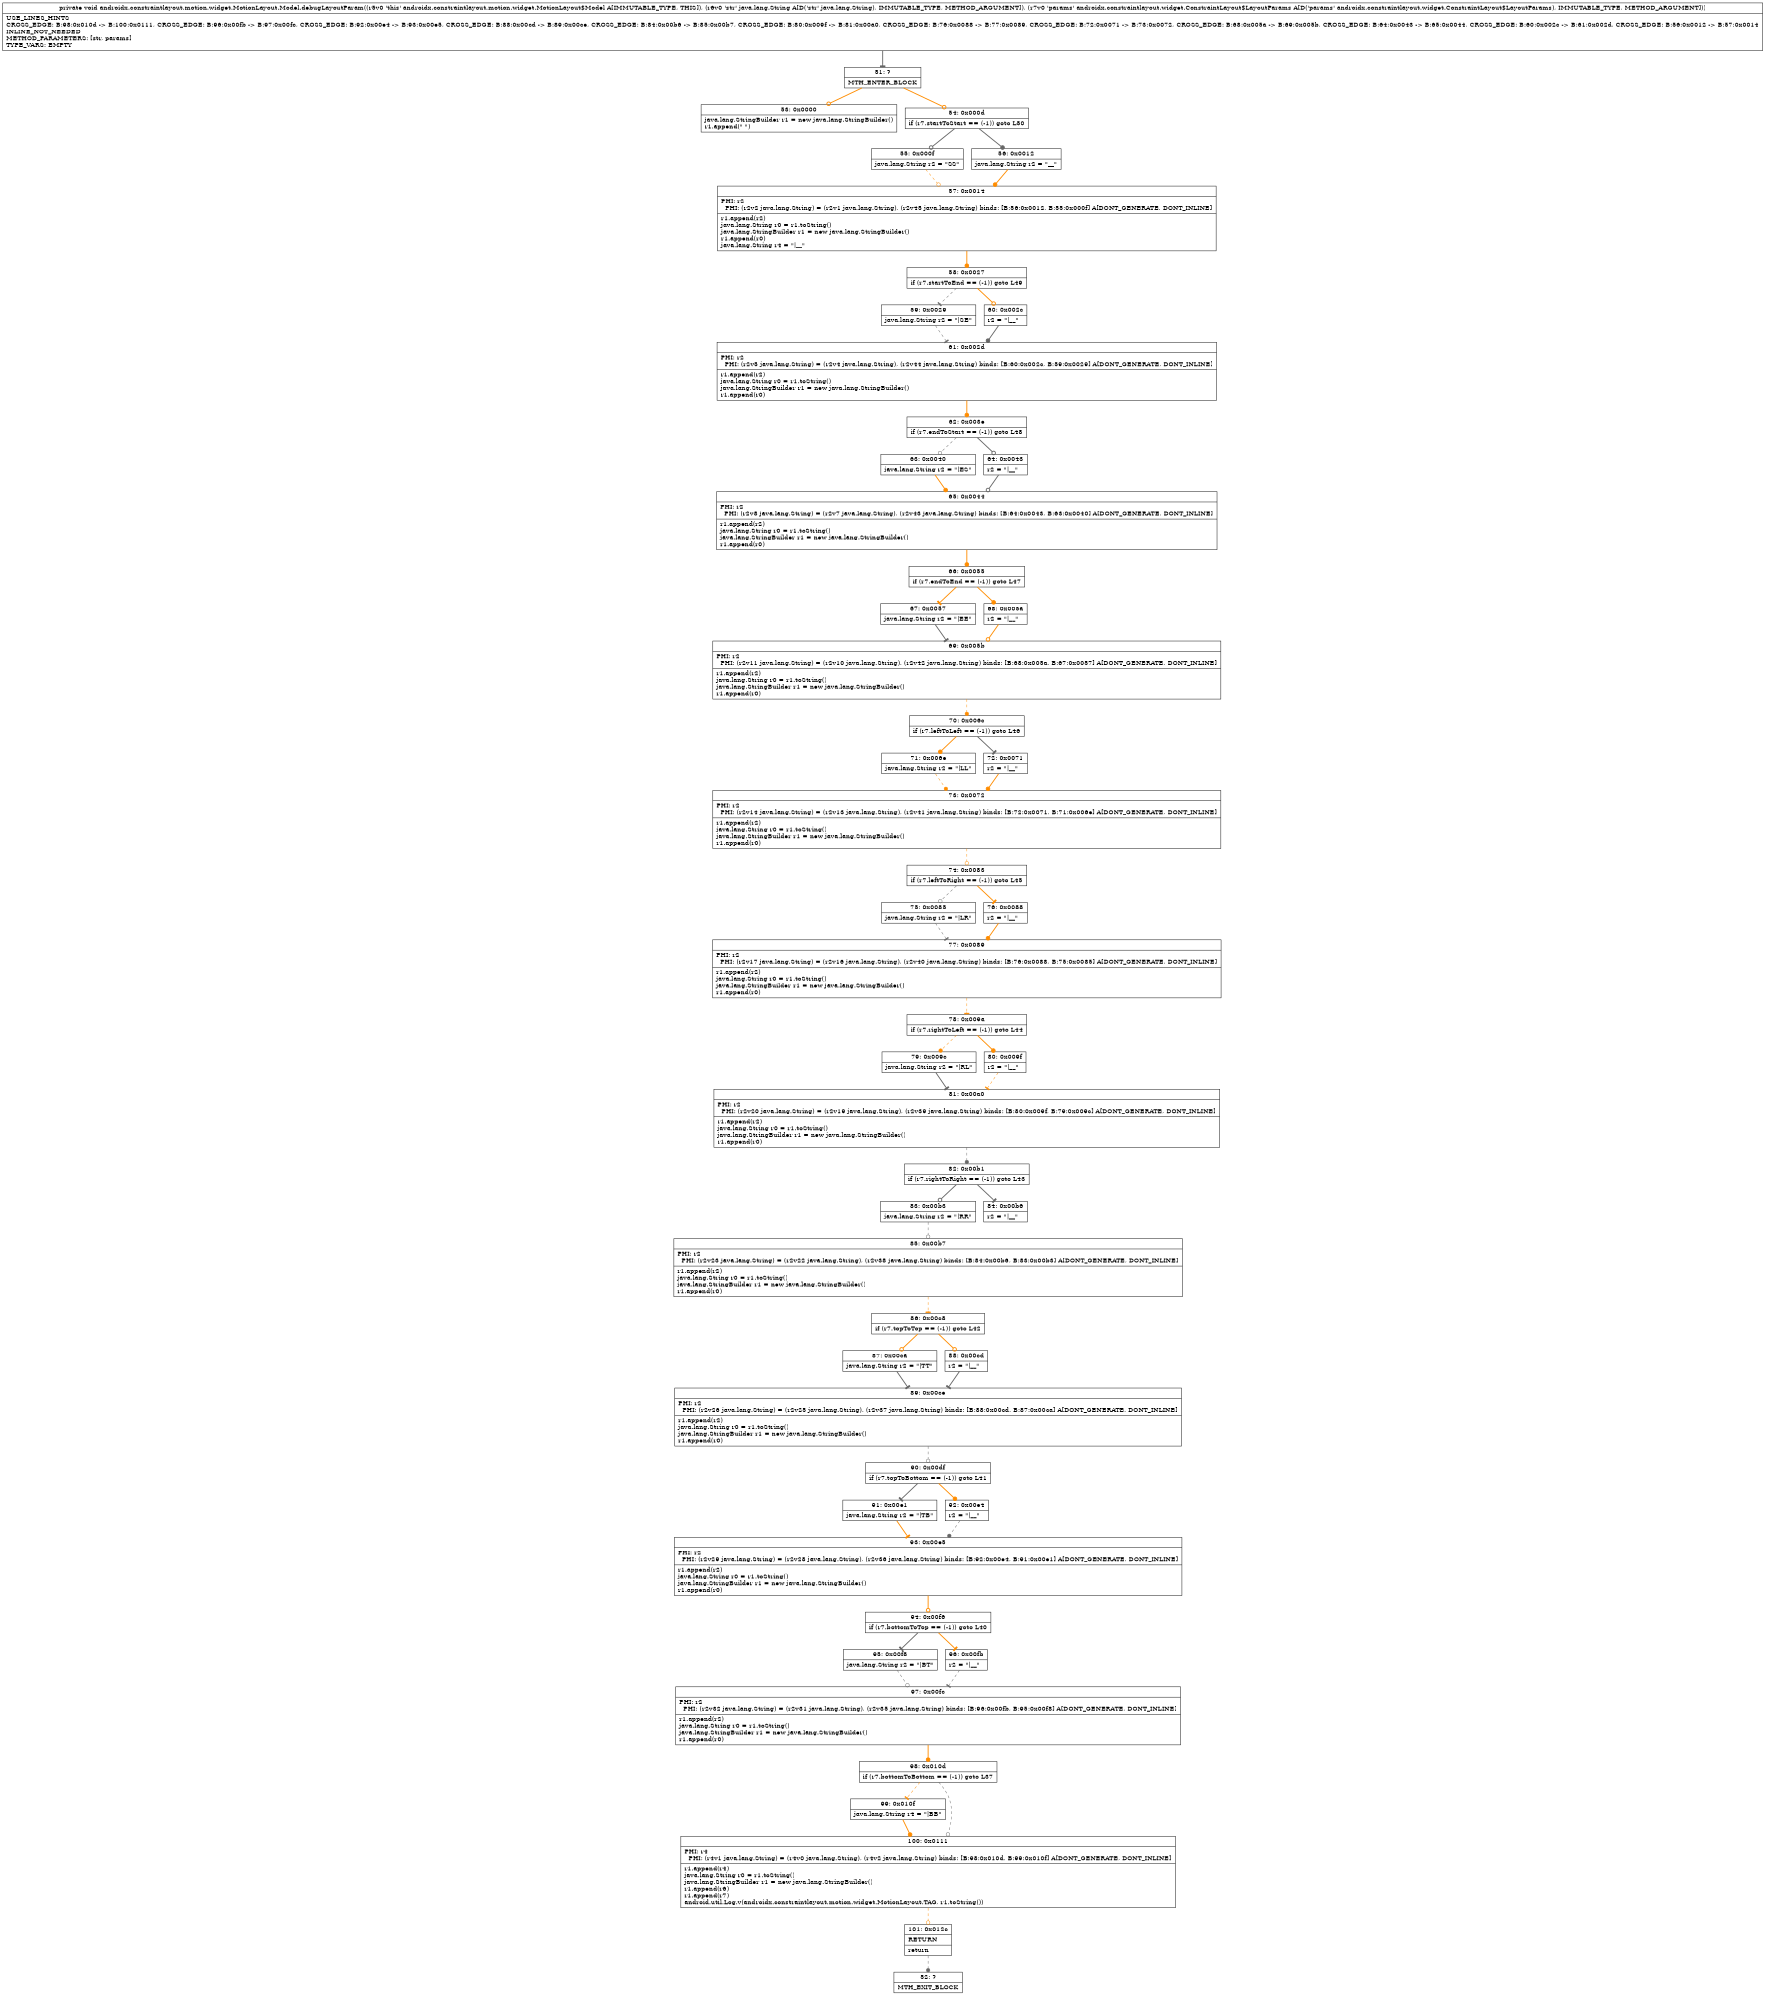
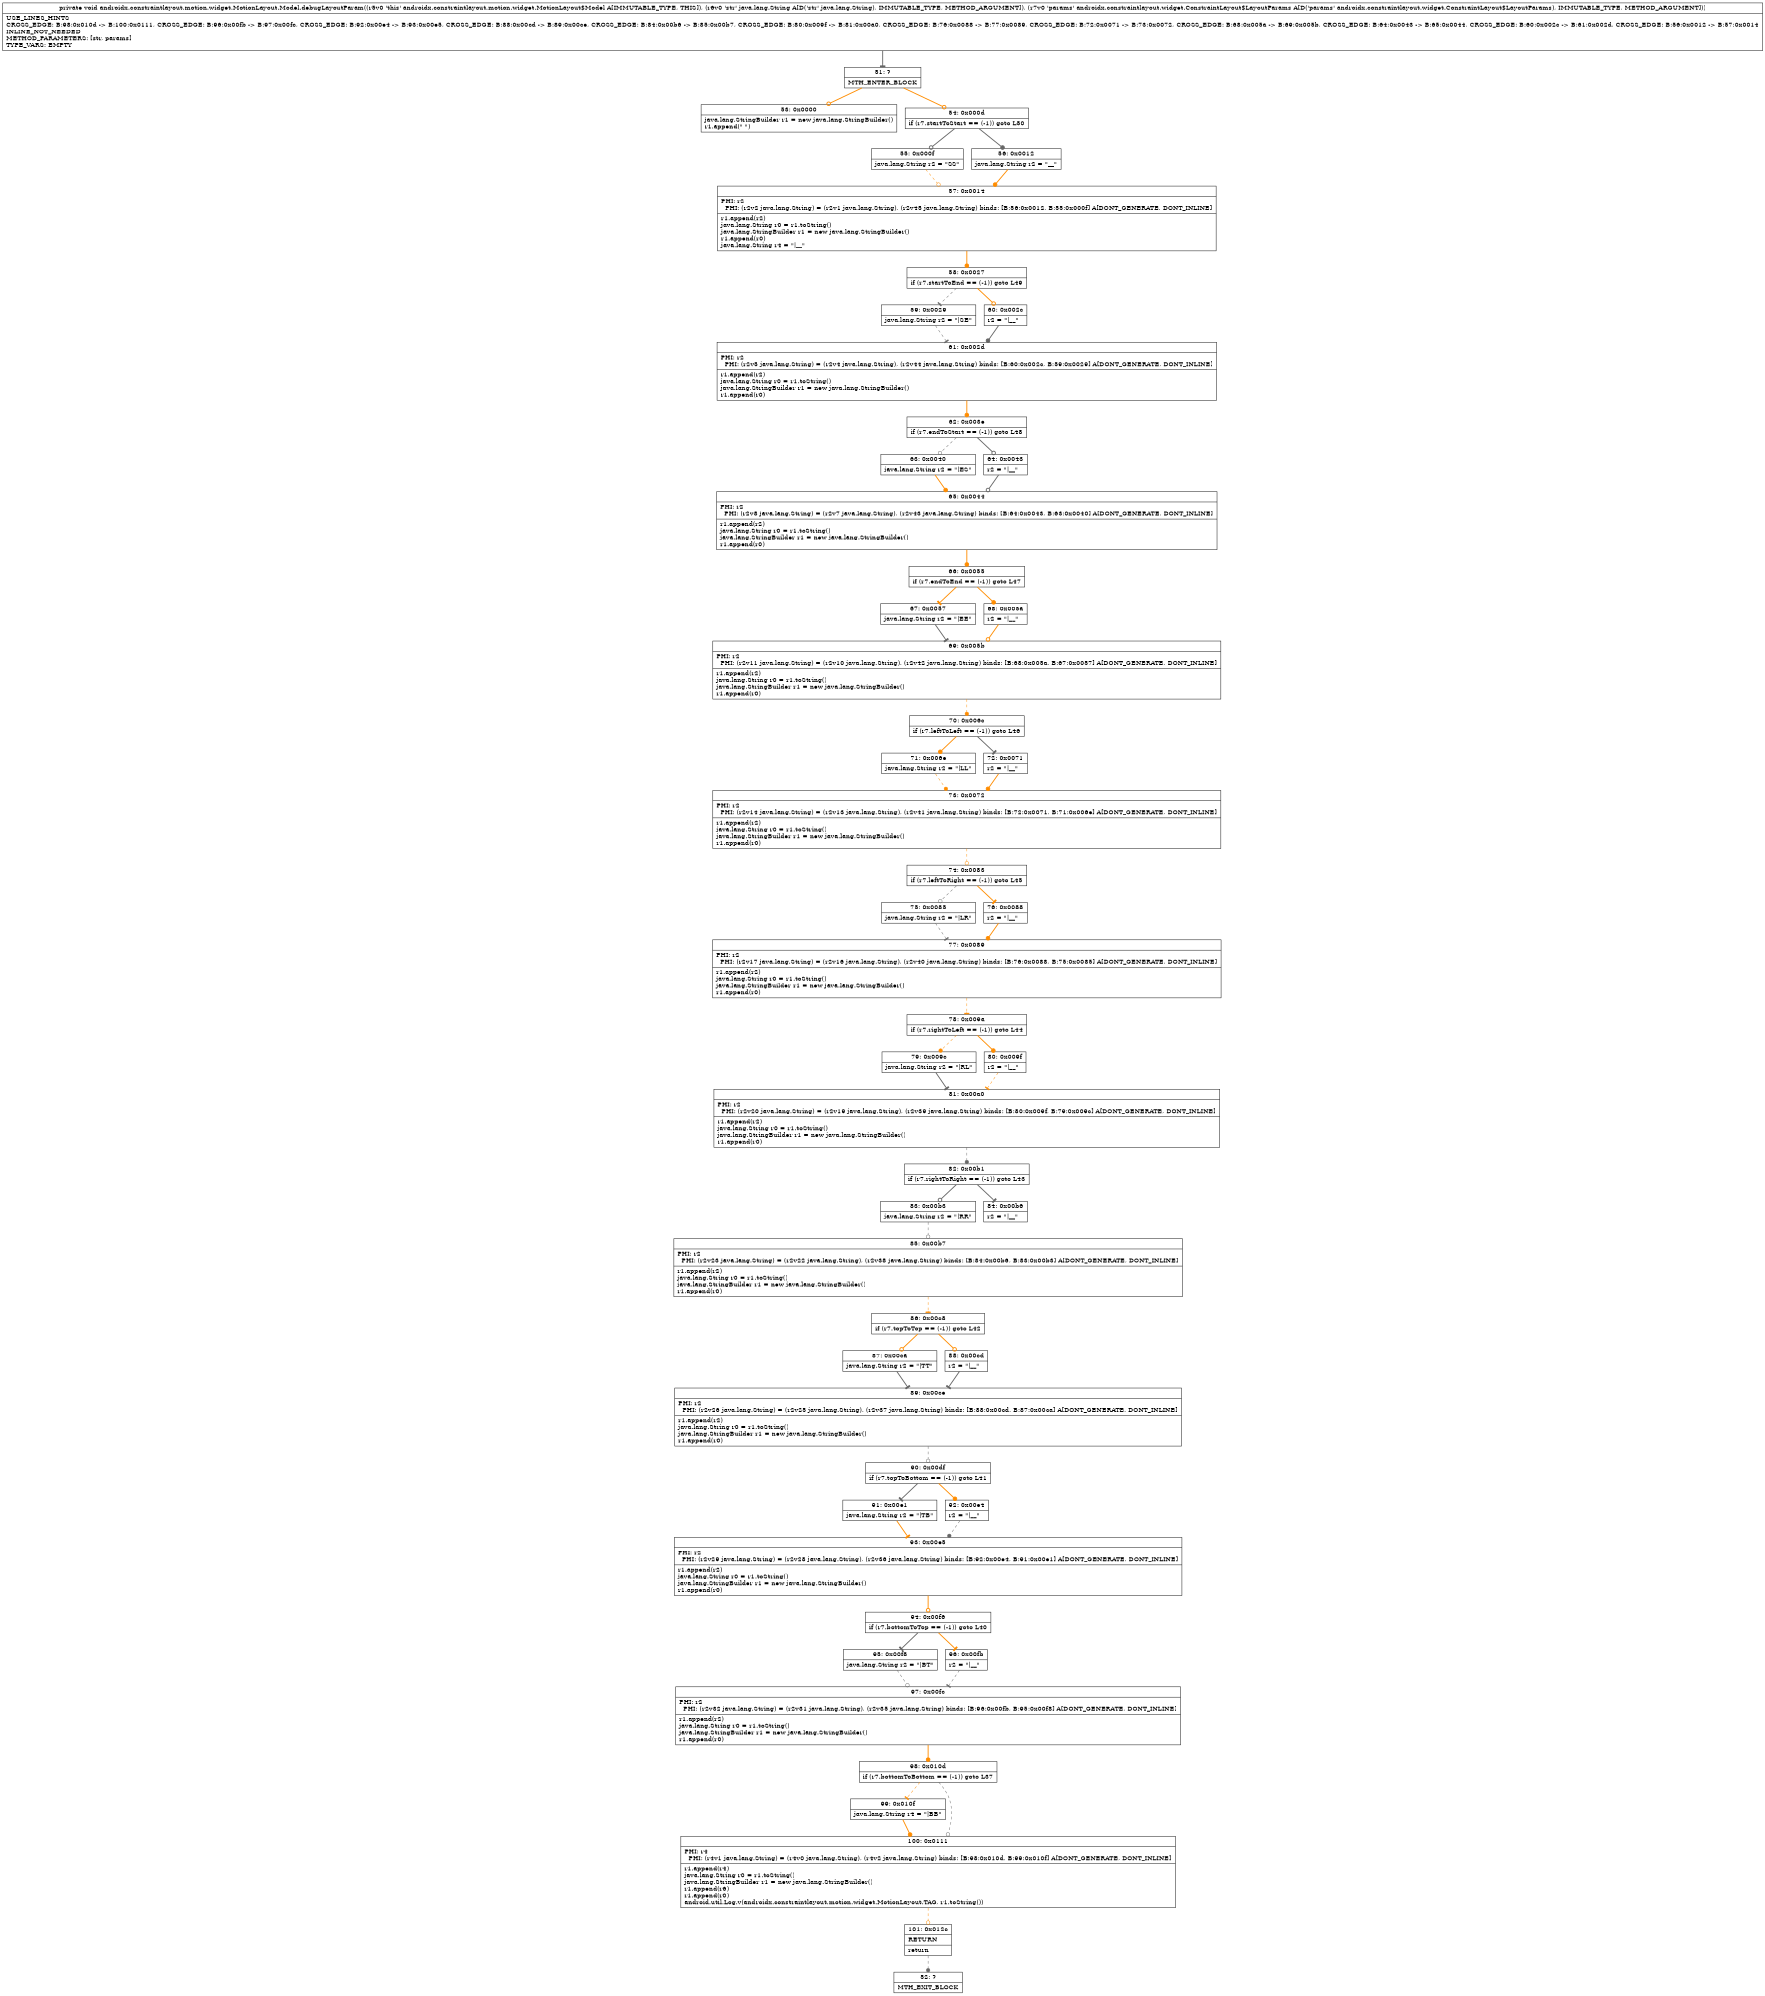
(707, 1896) -> (707, 1896)
